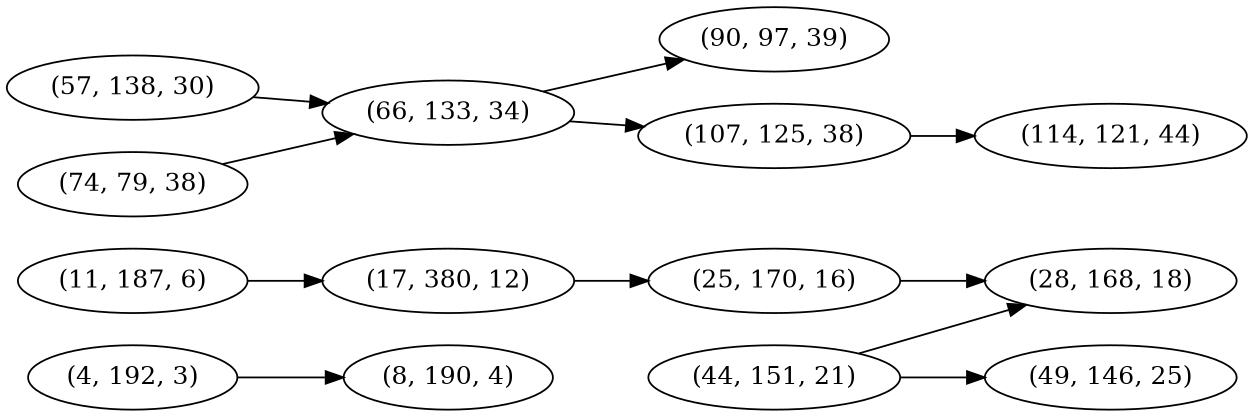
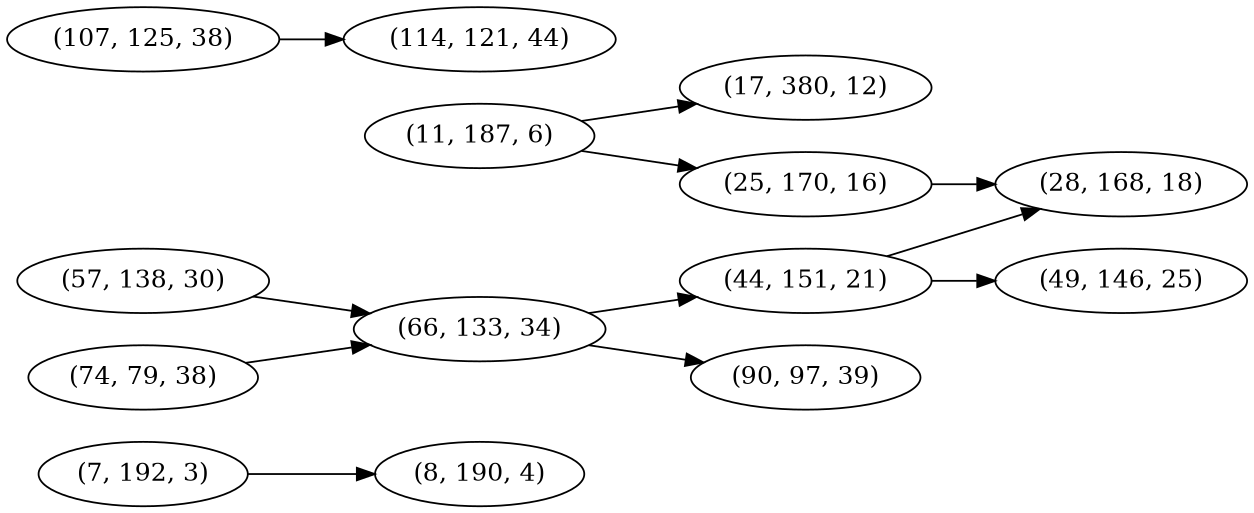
(598, 123) -> (634, 306)
(602, 281) -> (630, 158)
(133, 377) -> (143, 474)
